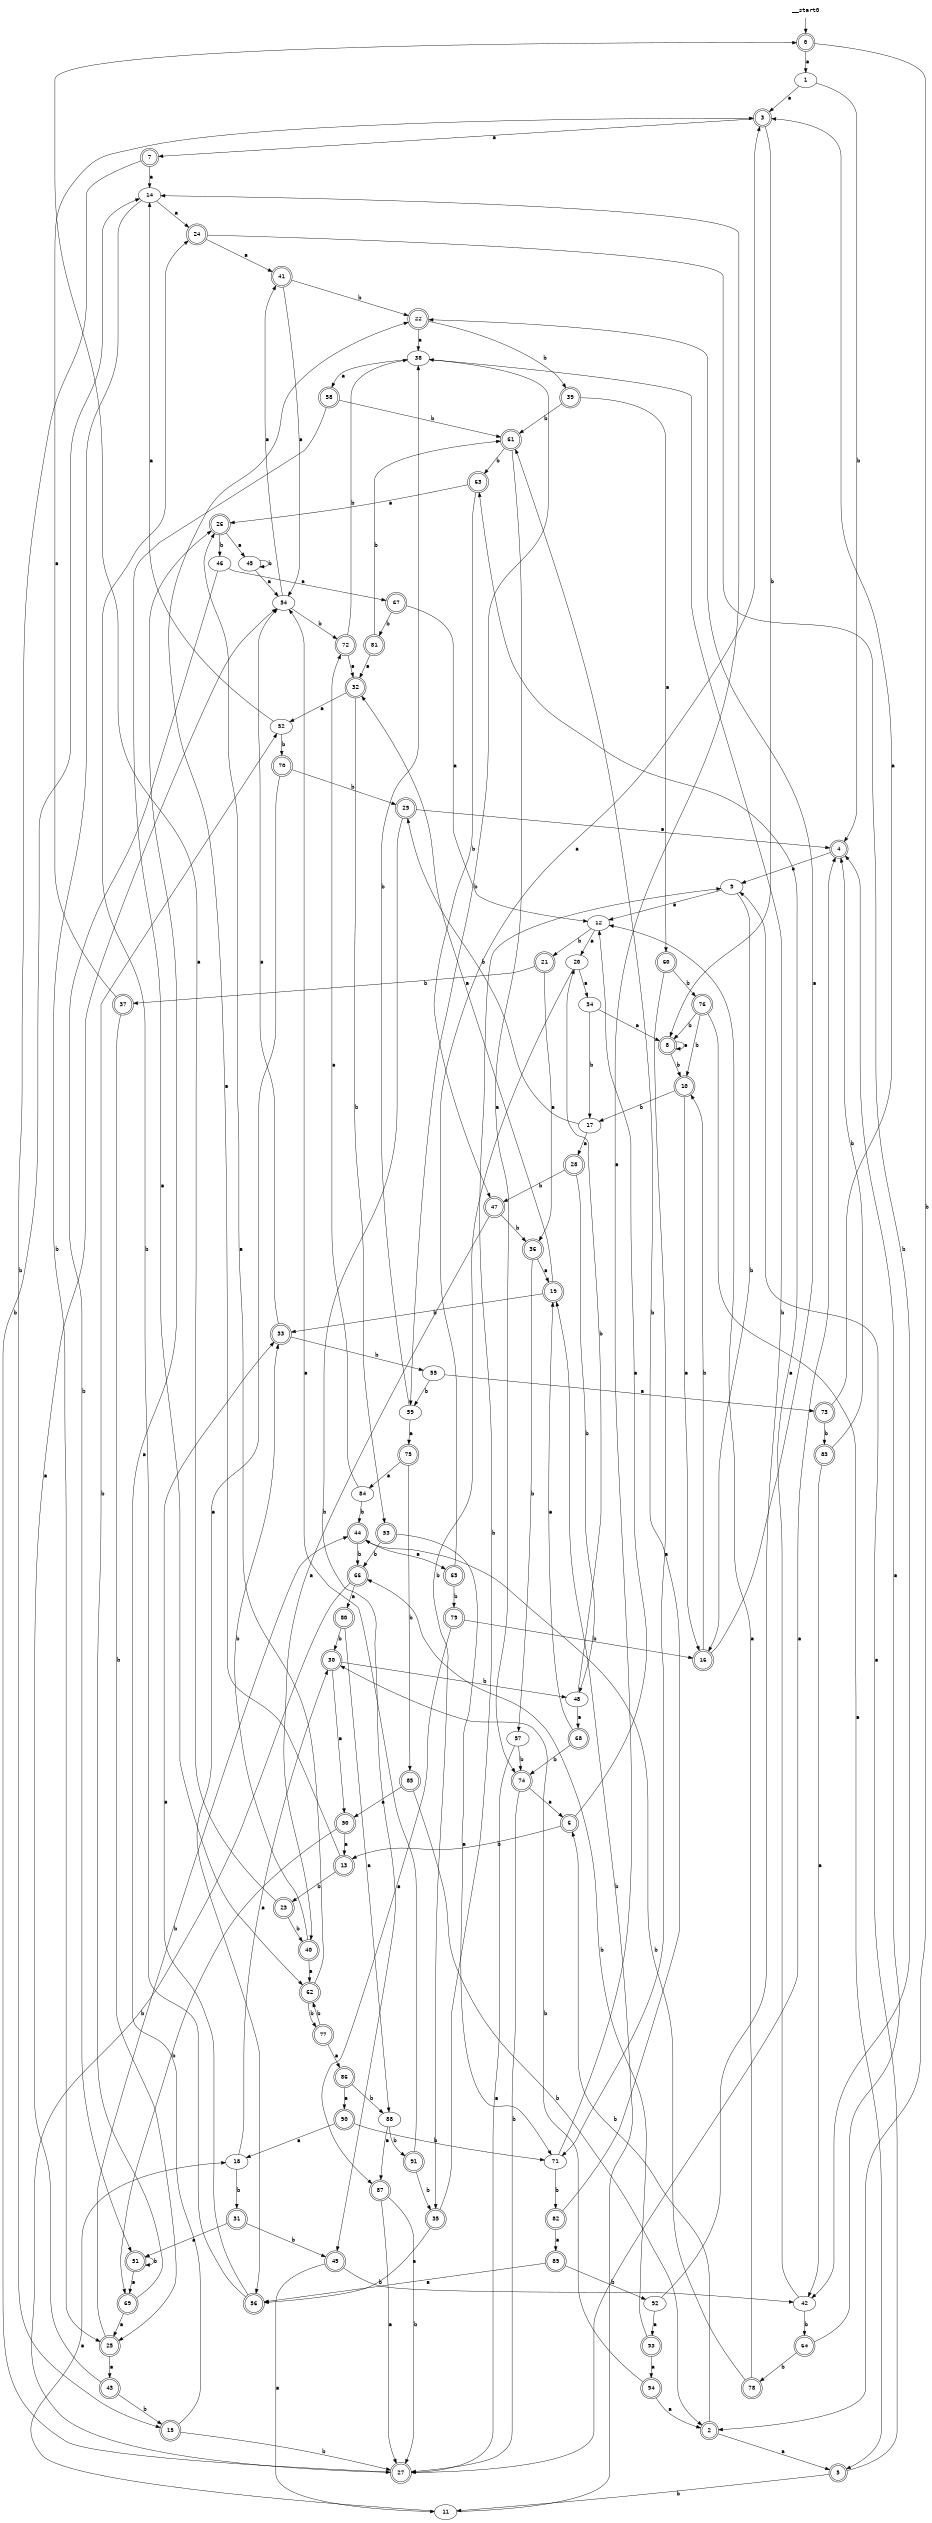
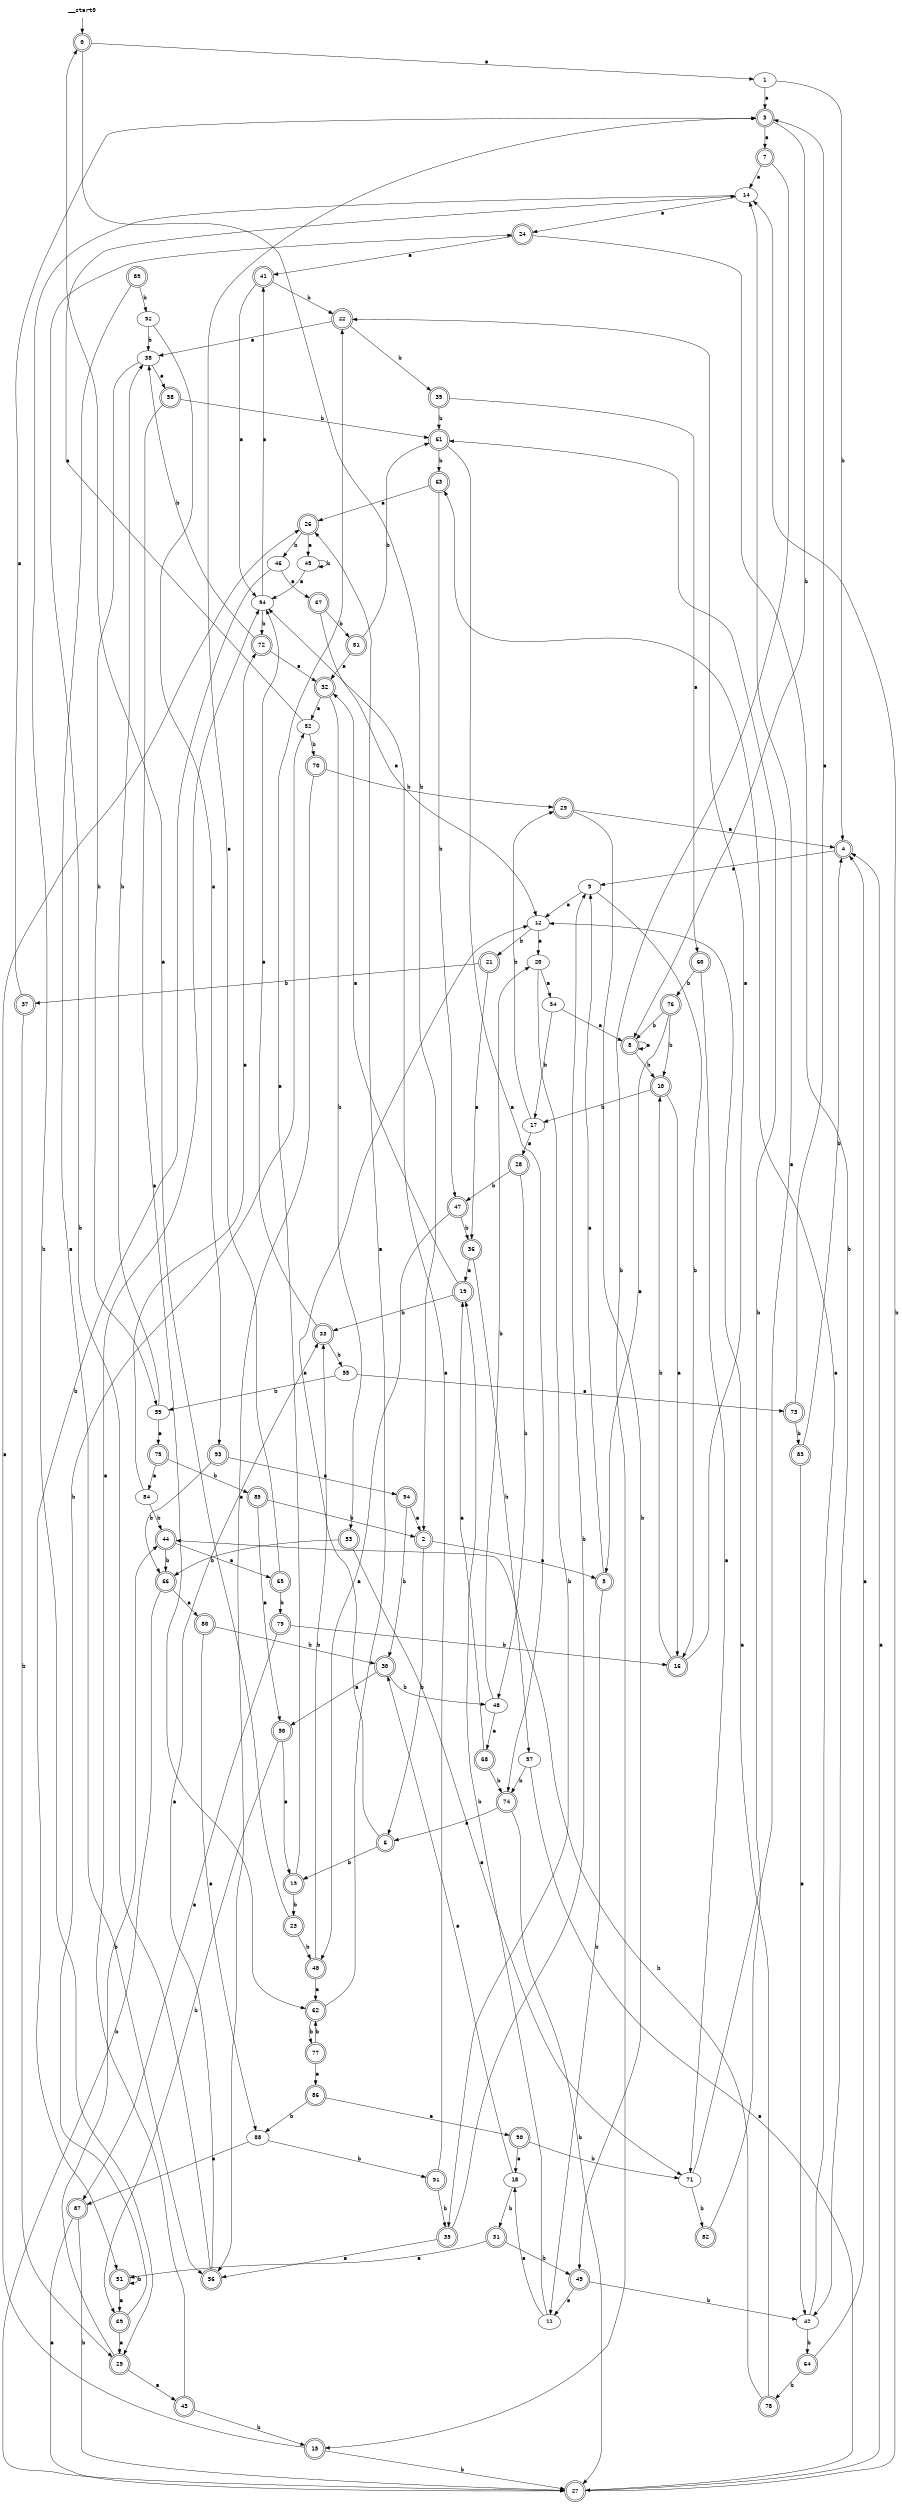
(556, 2238) -> none
